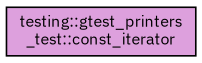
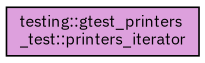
(101, 32) -> (103, 32)
